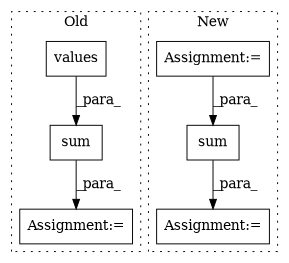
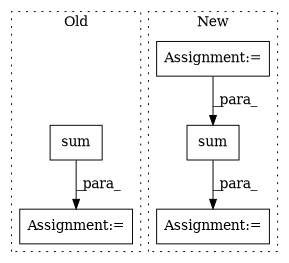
(76, 59) -> none
